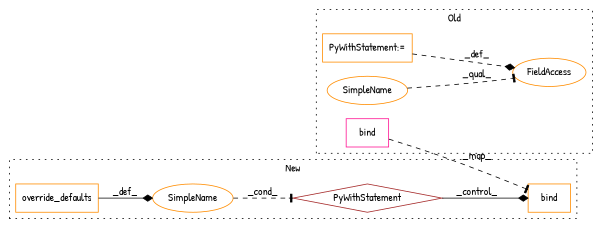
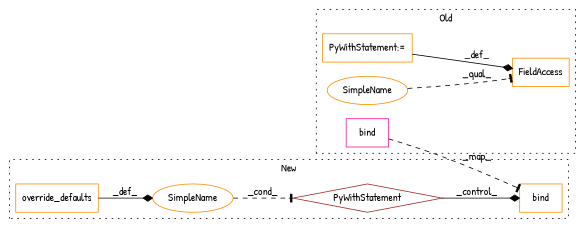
(459, 60) -> (458, 61)
(549, 72) -> (541, 72)
